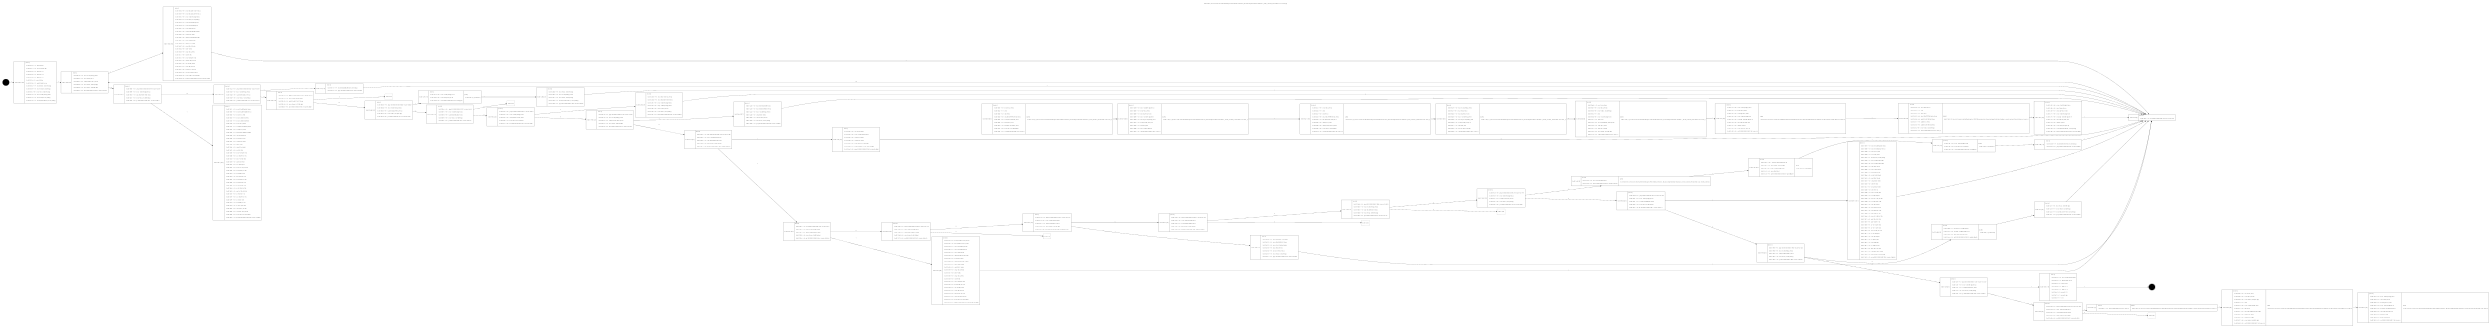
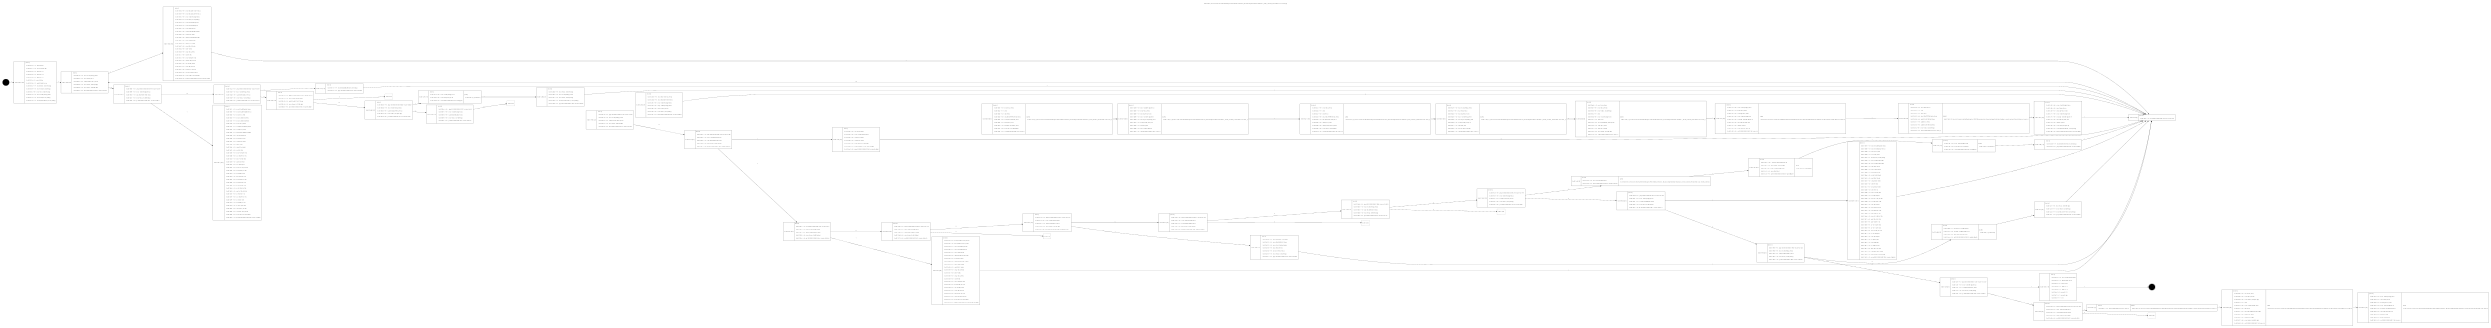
(758, 114) -> none
(511, 117) -> none
